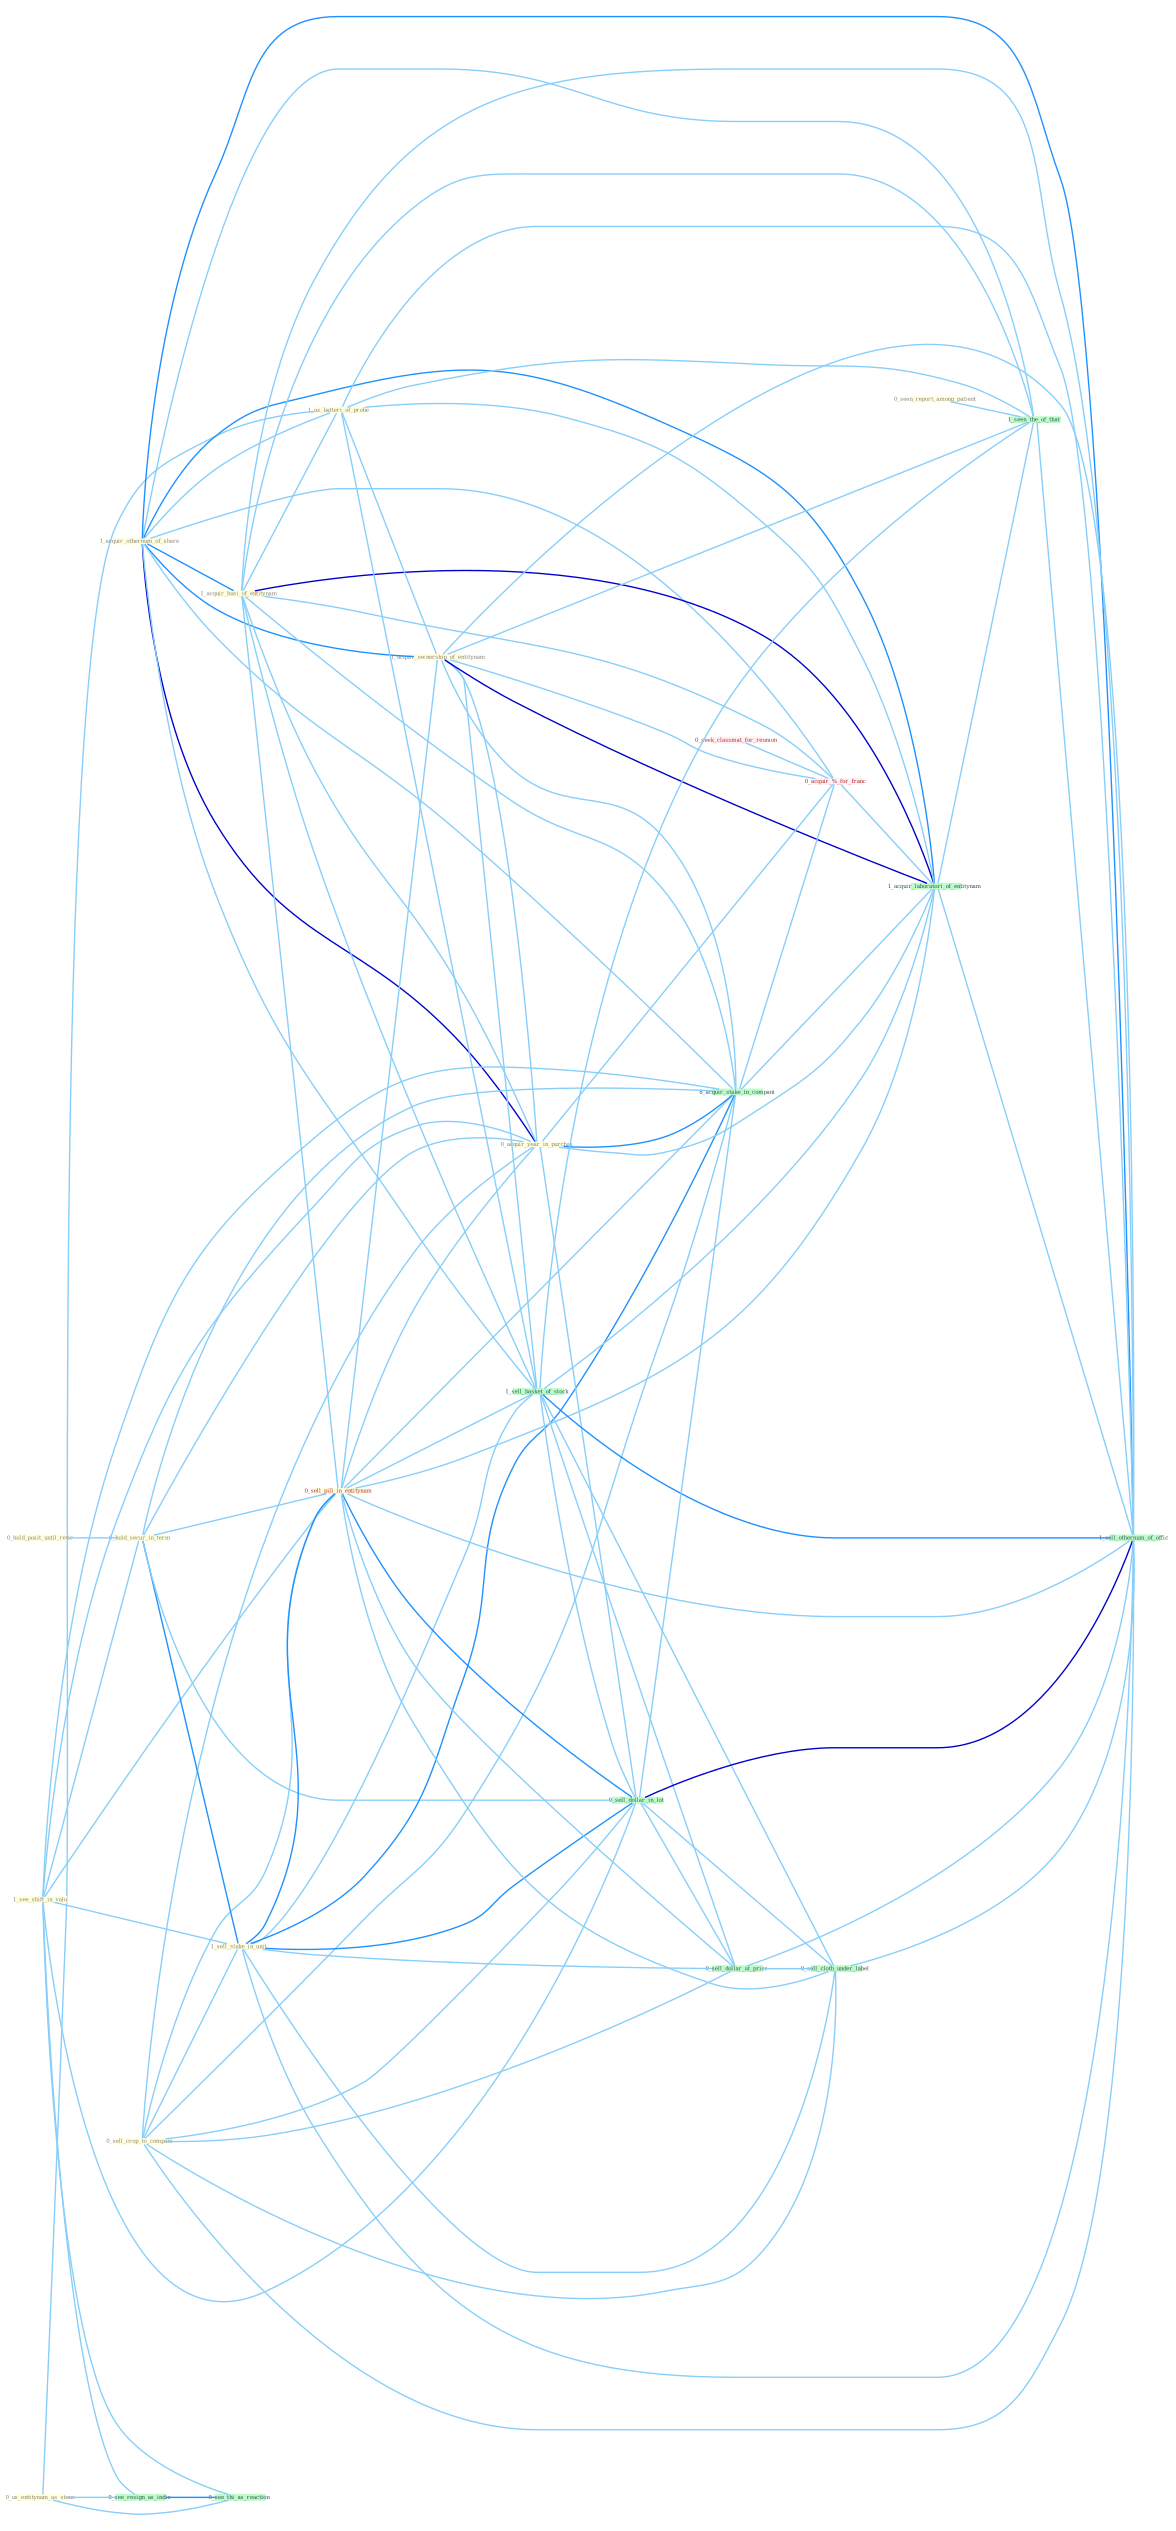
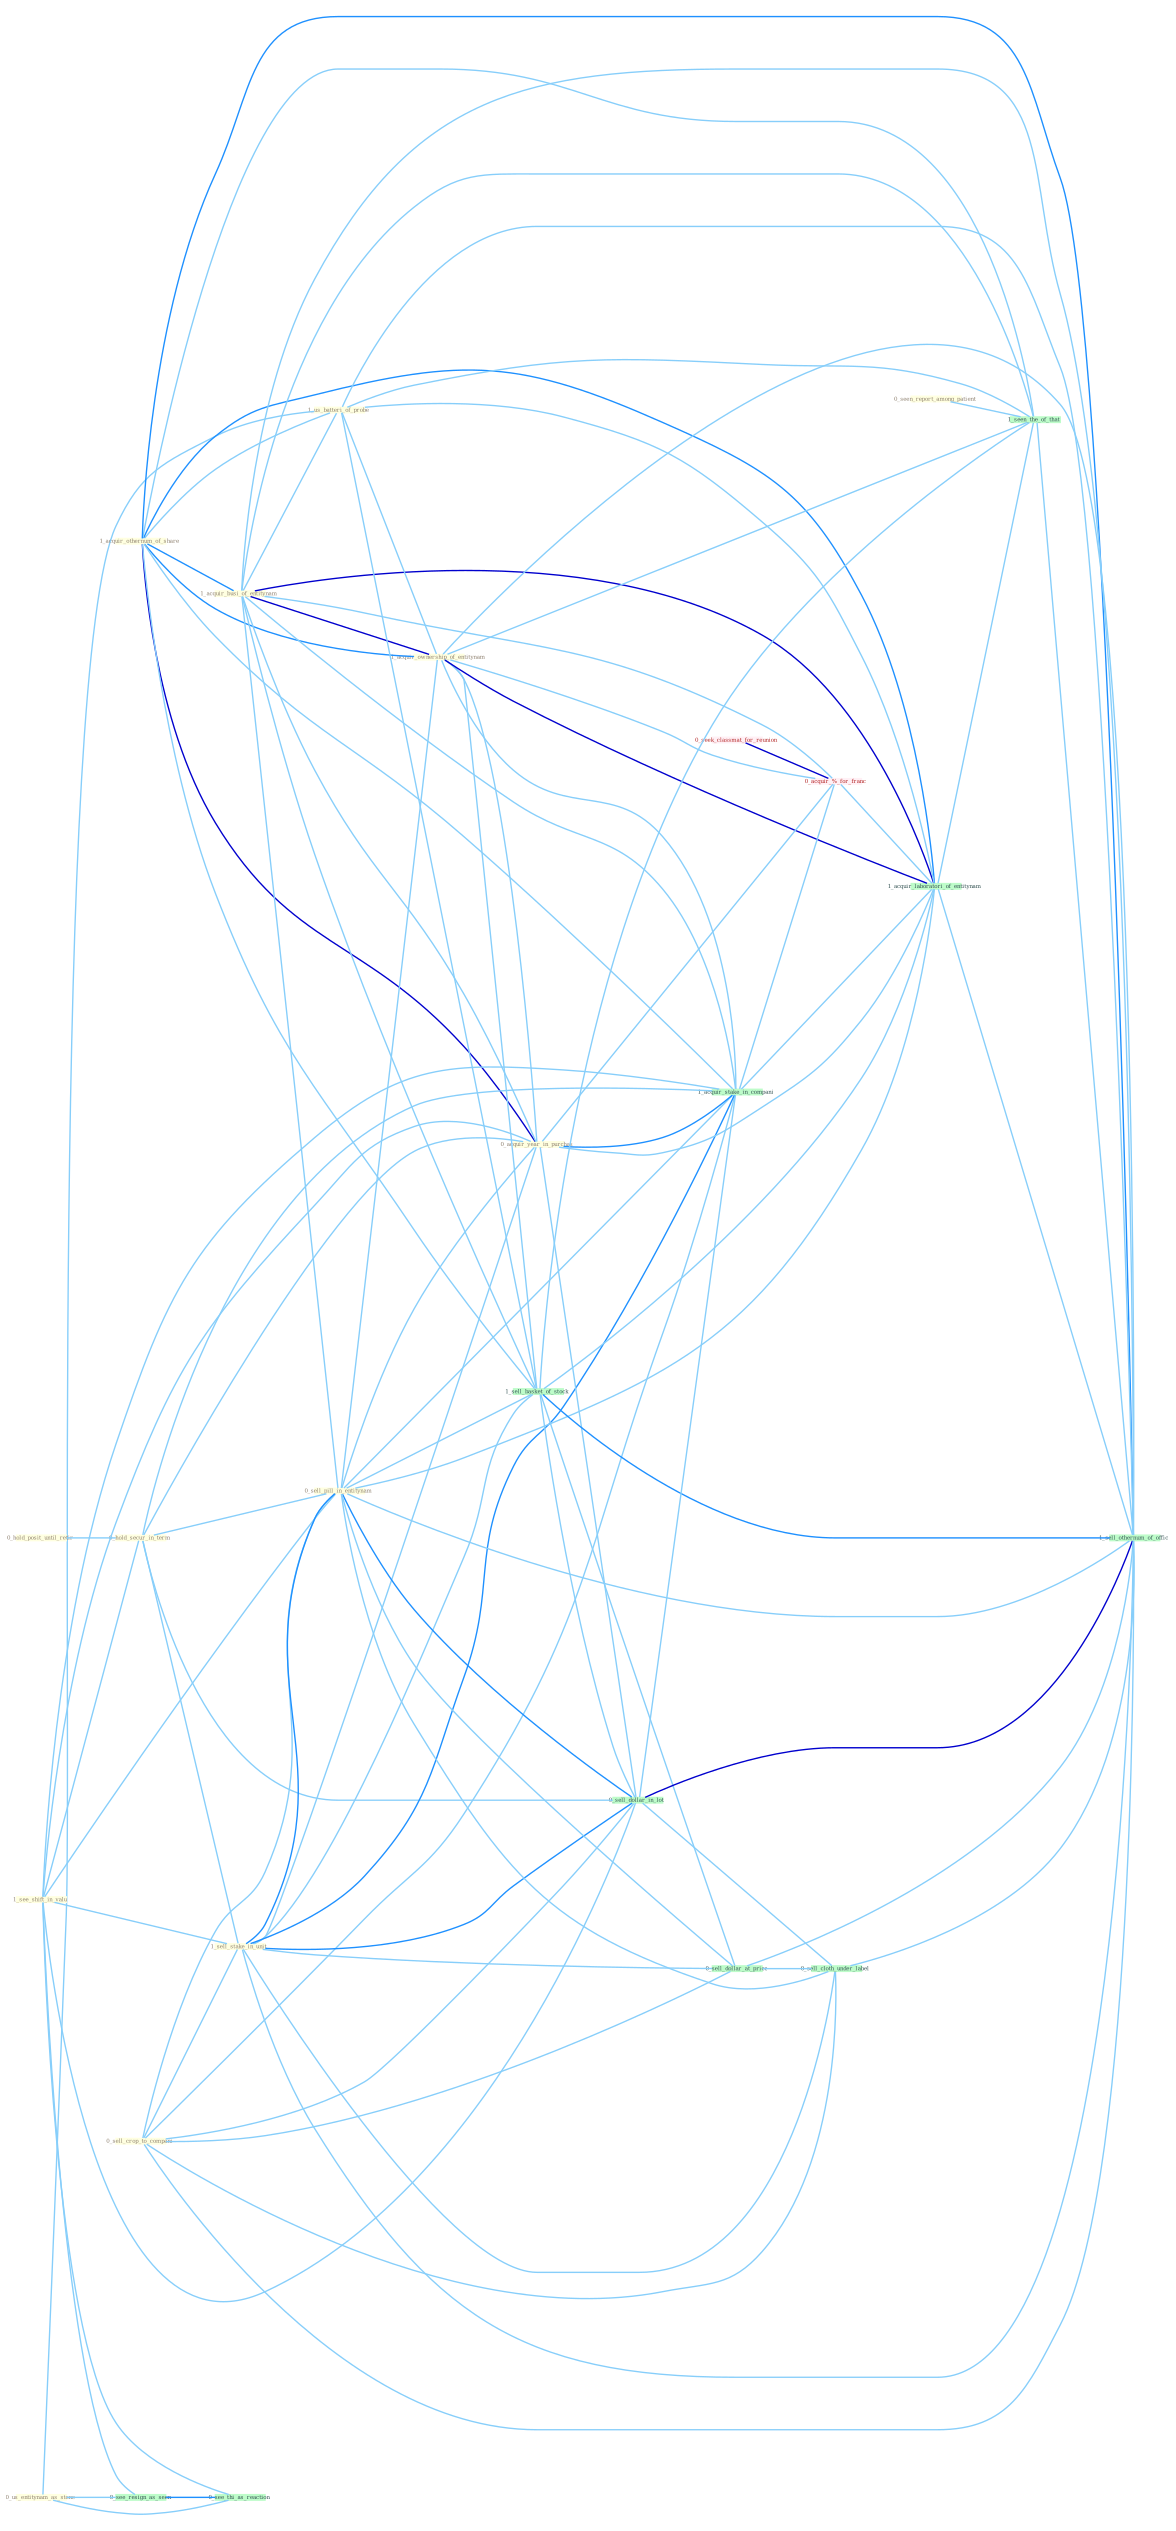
(542, 511) -> none
none -> (340, 625)
(787, 761) -> (787, 761)
(737, 1092) -> (737, 1092)
(340, 1491) -> (340, 1491)
(254, 1575) -> (402, 1550)
(688, 1680) -> none
(191, 1742) -> (191, 1742)
(687, 1884) -> none
(141, 2497) -> (141, 2497)
